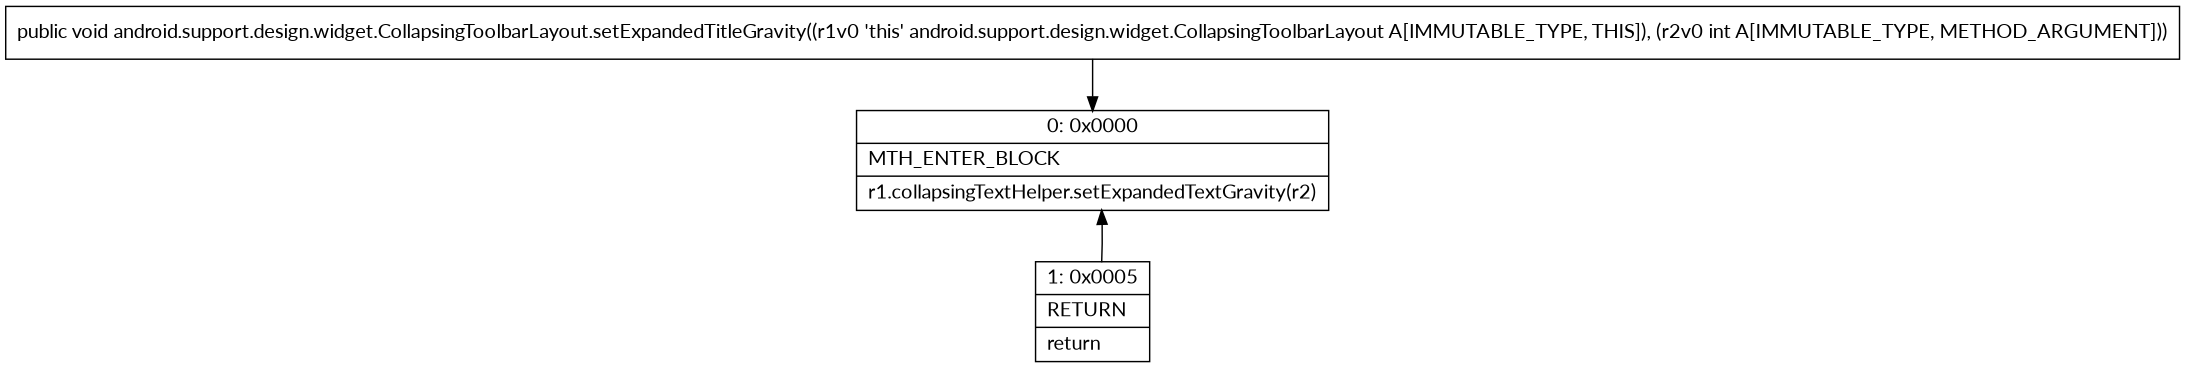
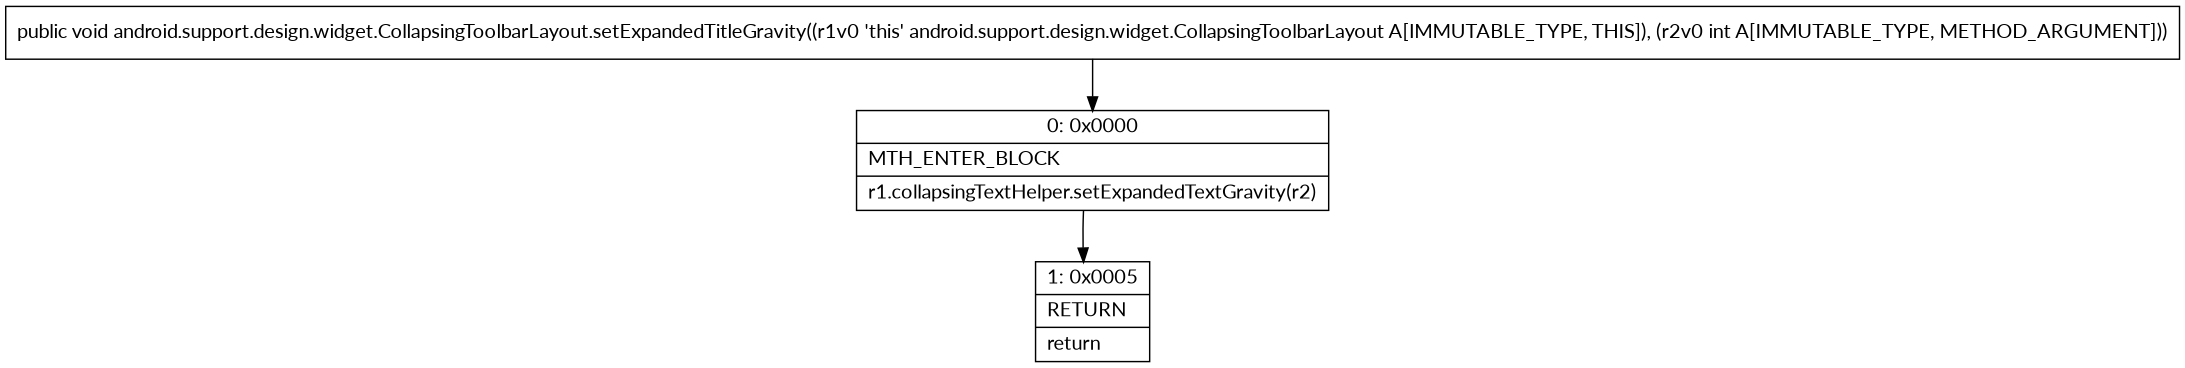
(1102, 243) -> (1083, 229)
